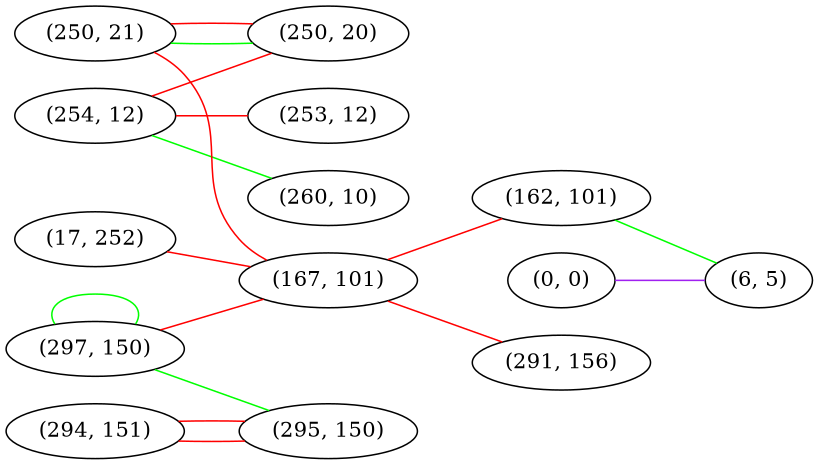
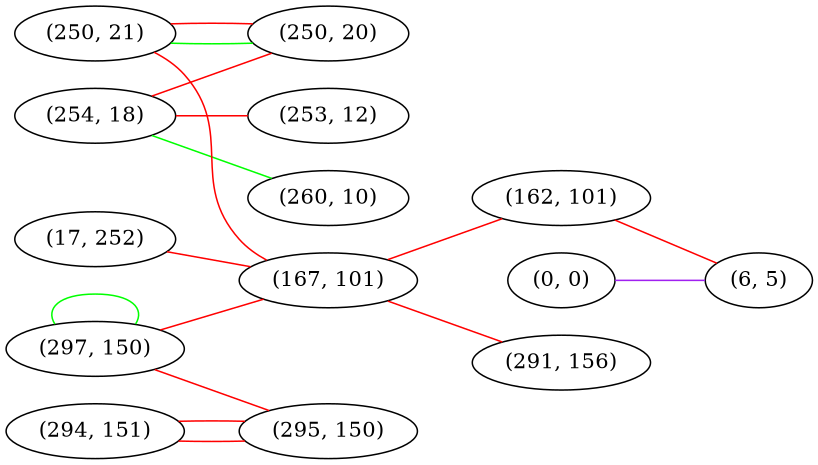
(95, 116) -> (95, 116)
(666, 242) -> (666, 242)
(212, 390) -> (212, 390)
